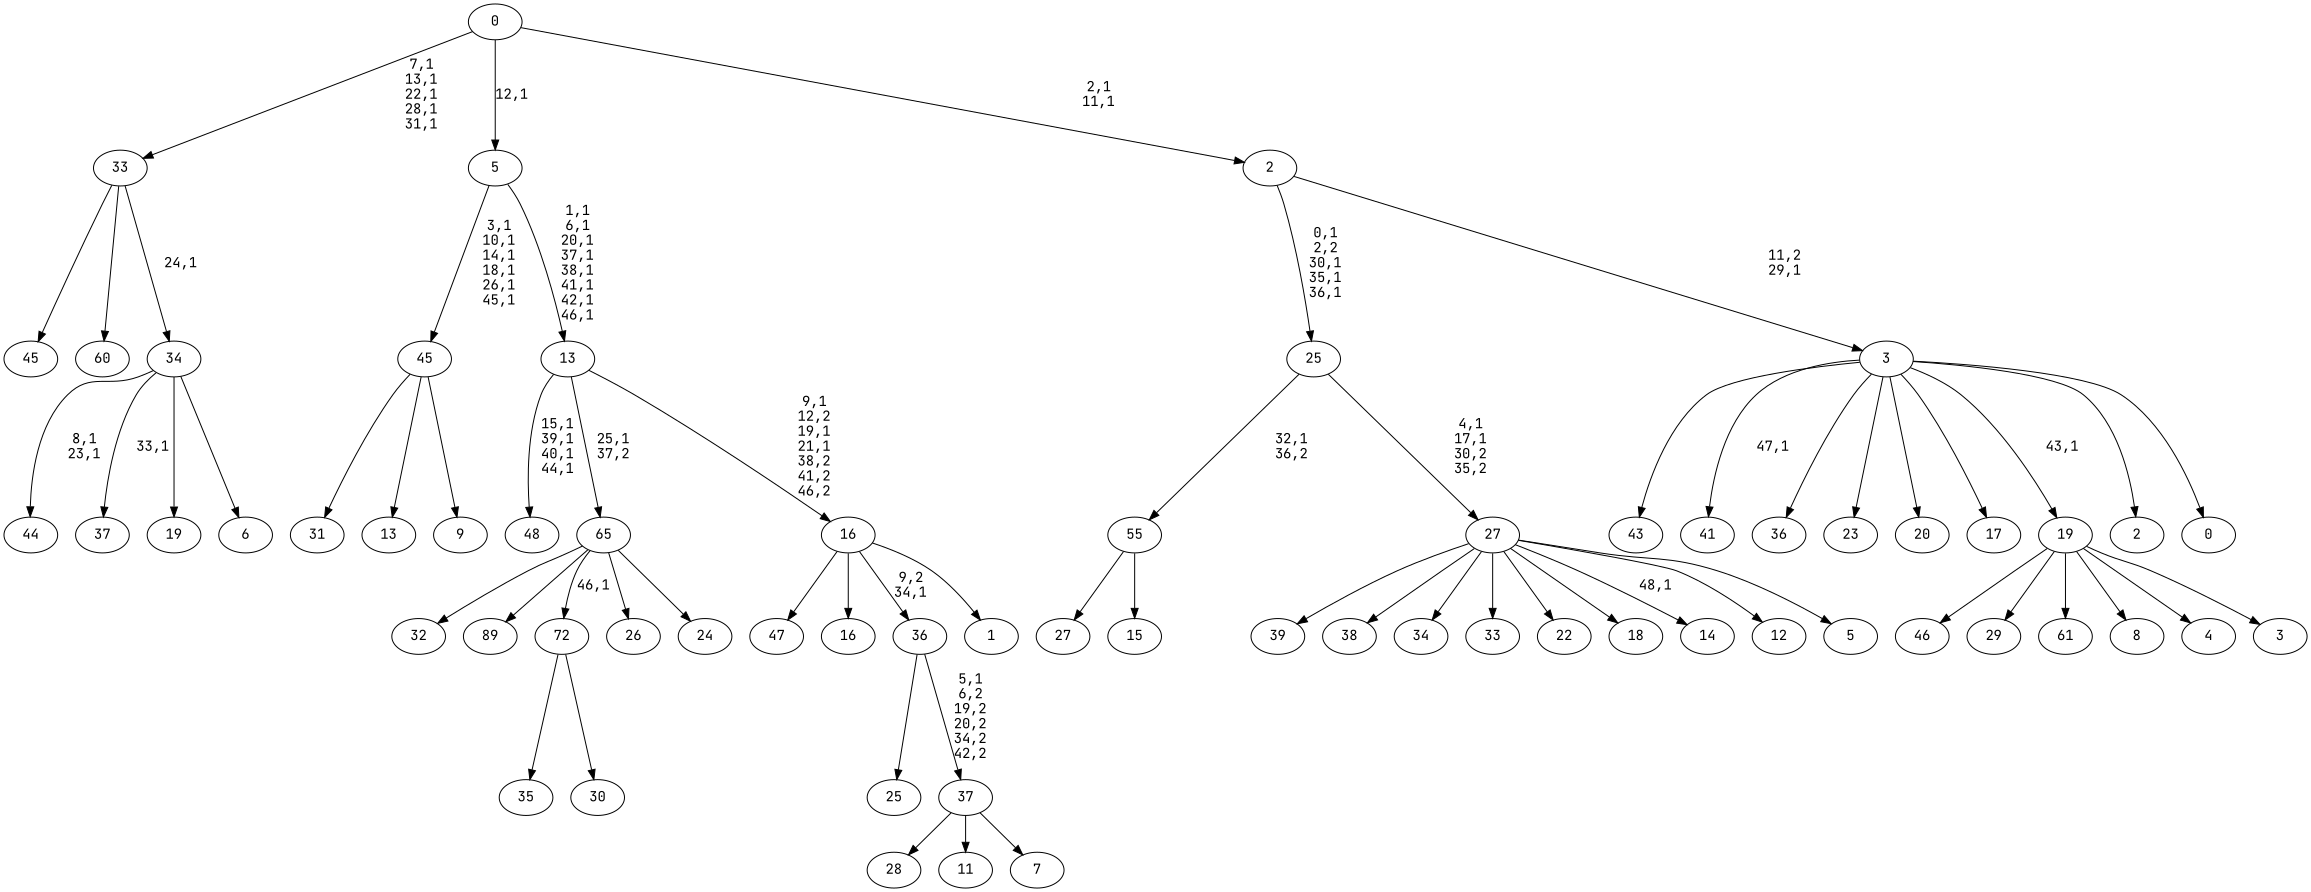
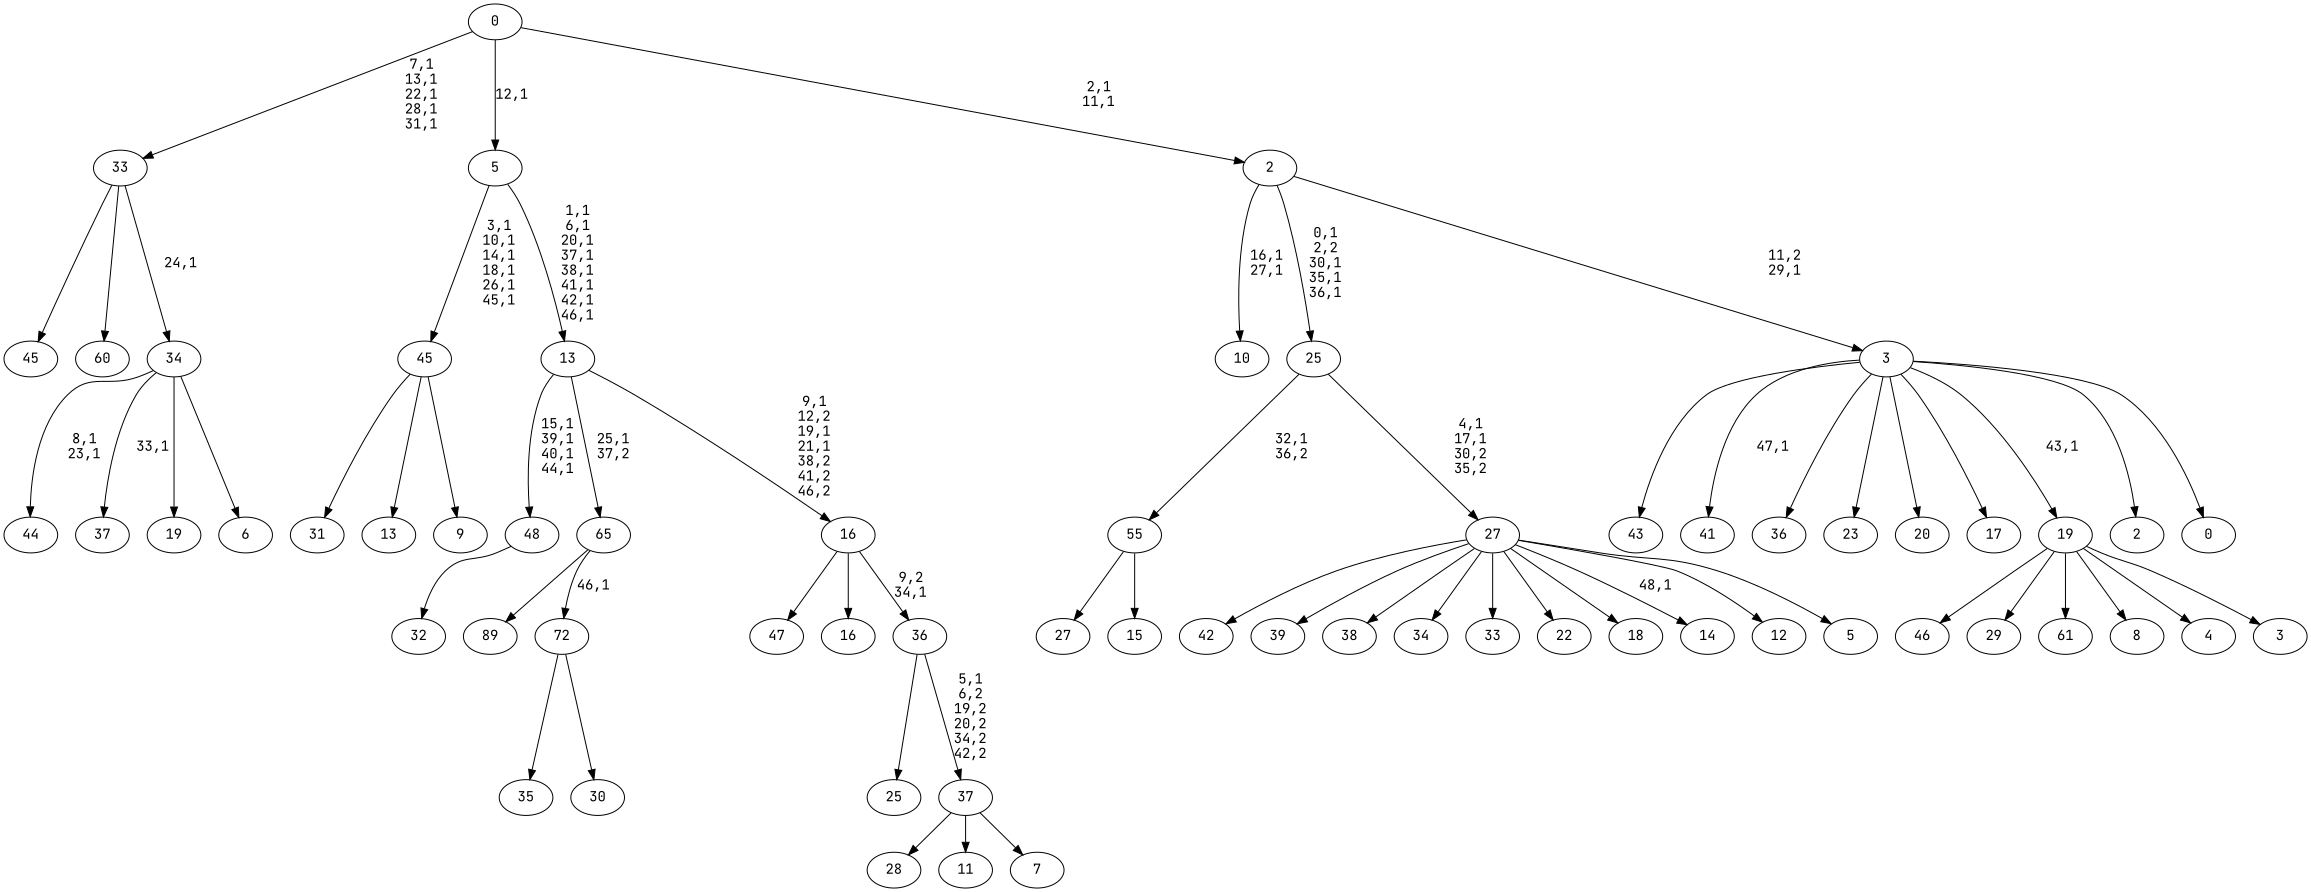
none -> (1242, 359)
(513, 579) -> (457, 563)
(633, 636) -> none
(705, 636) -> none
(991, 636) -> none
none -> (1206, 636)
